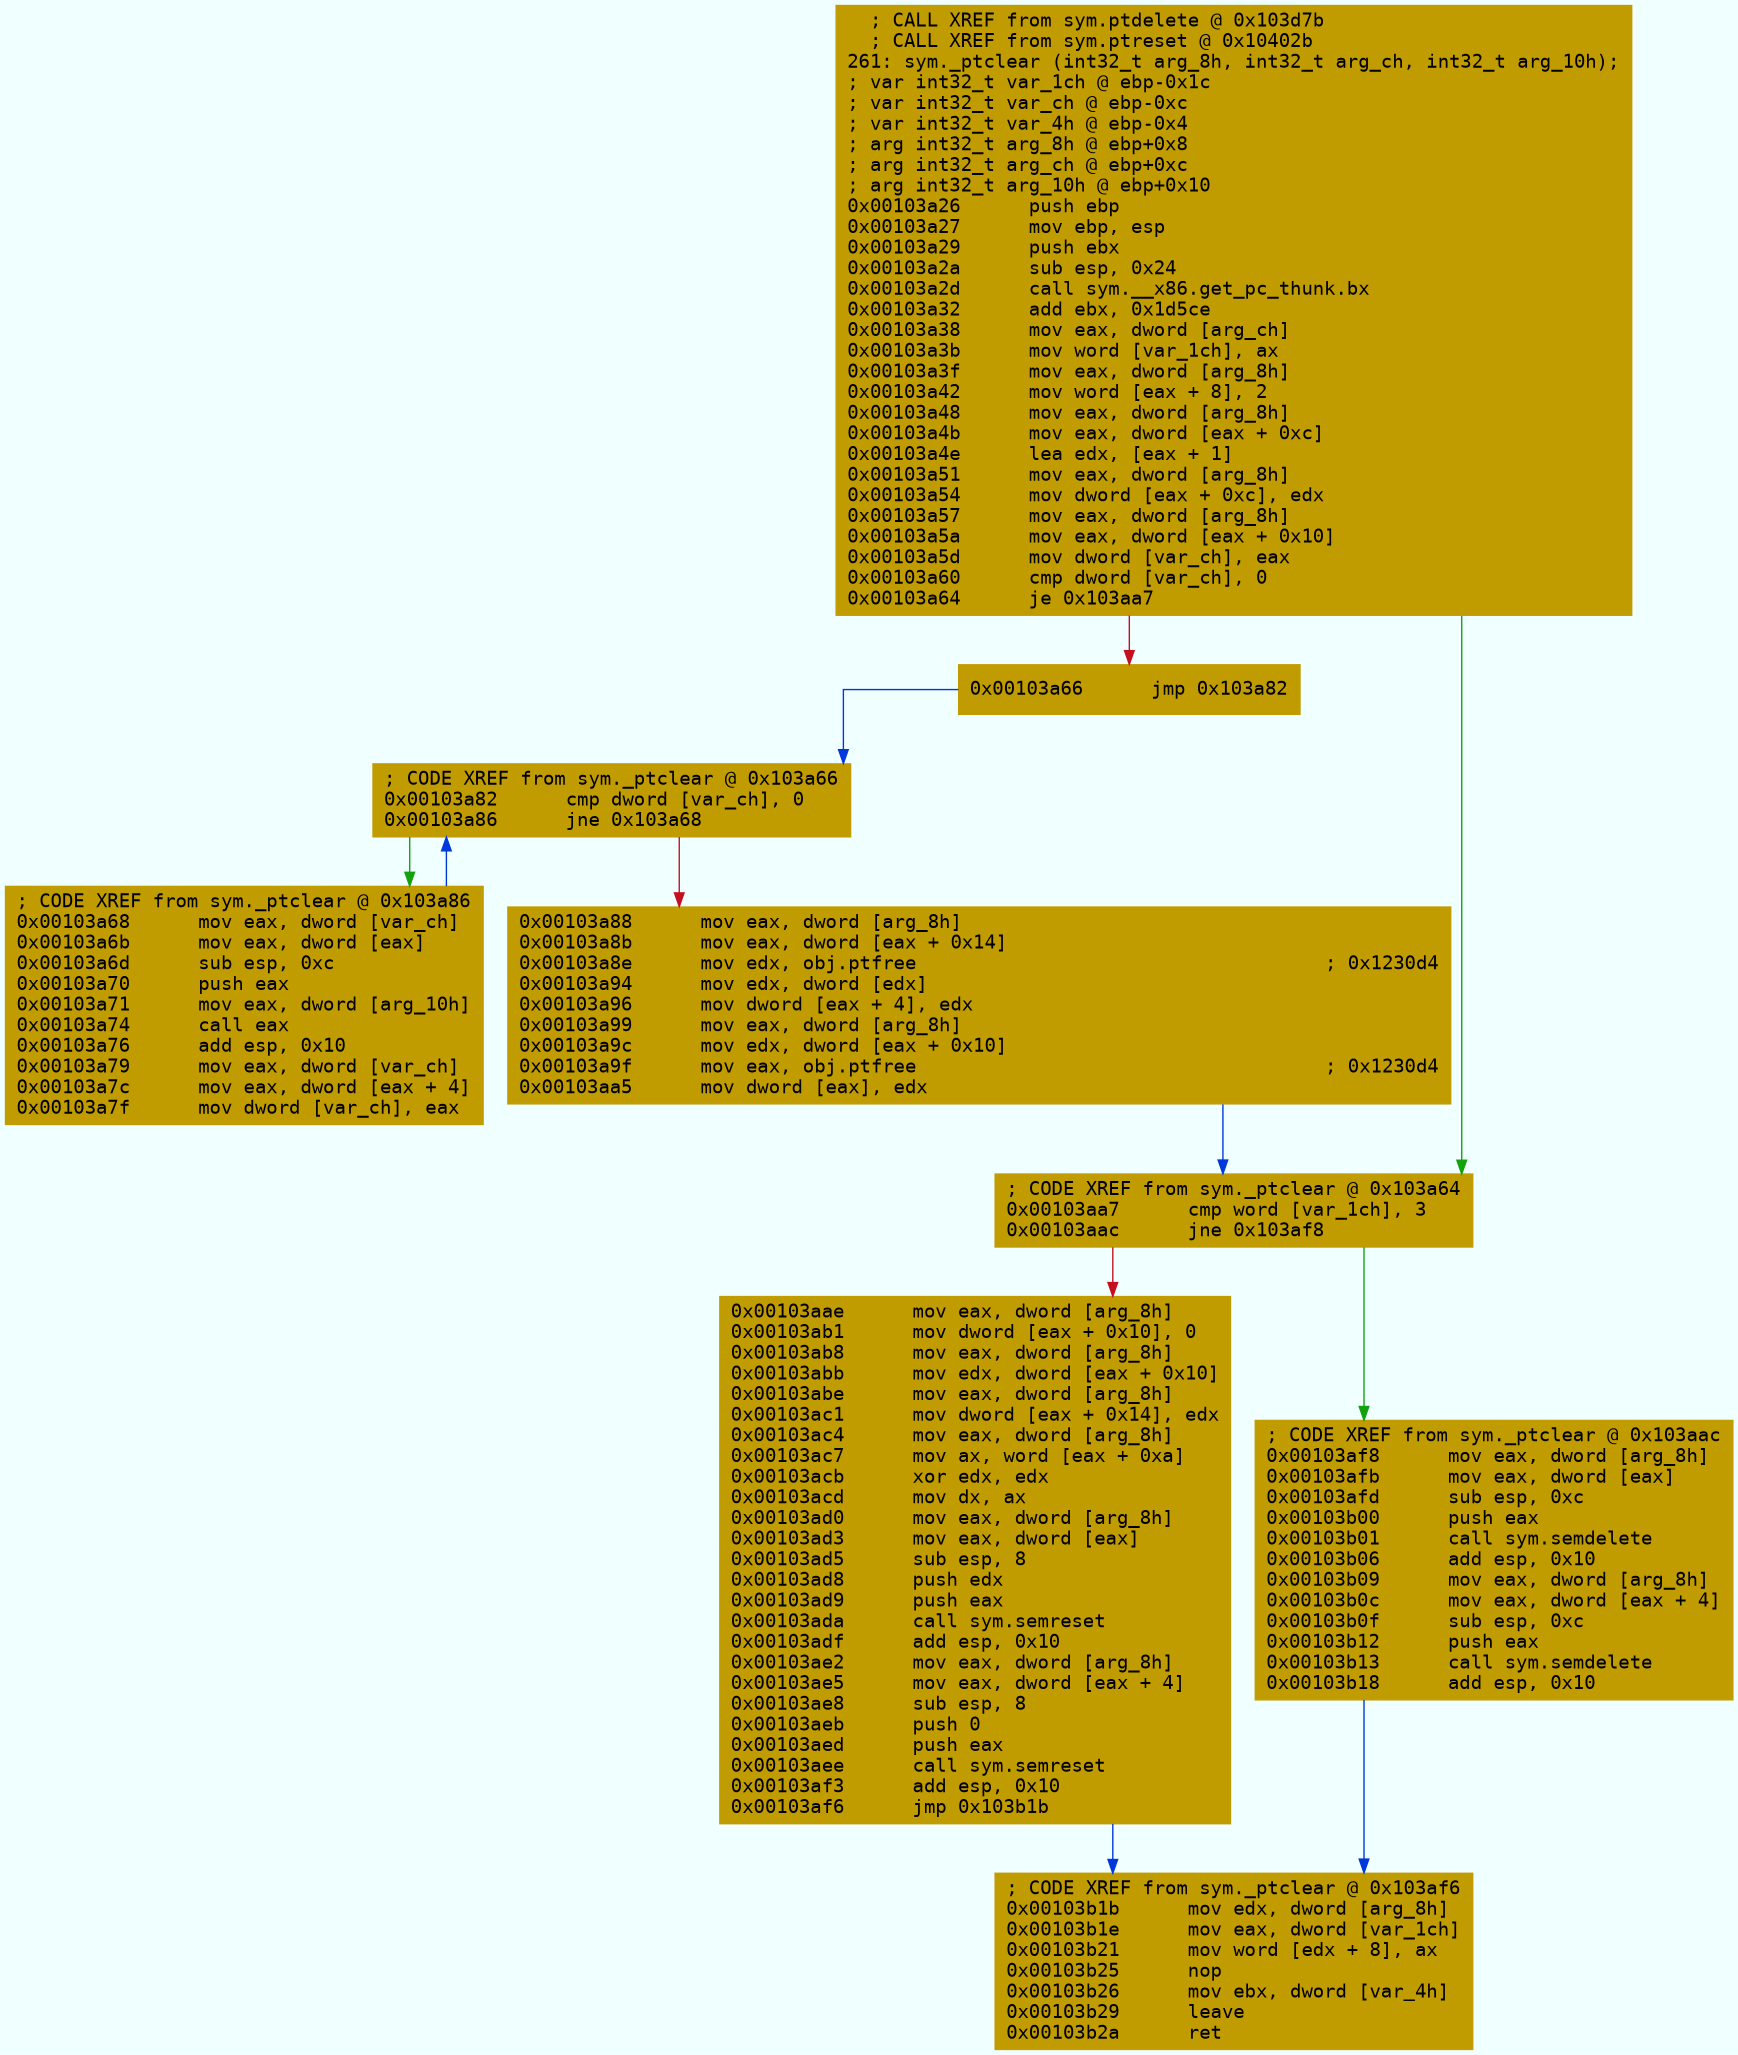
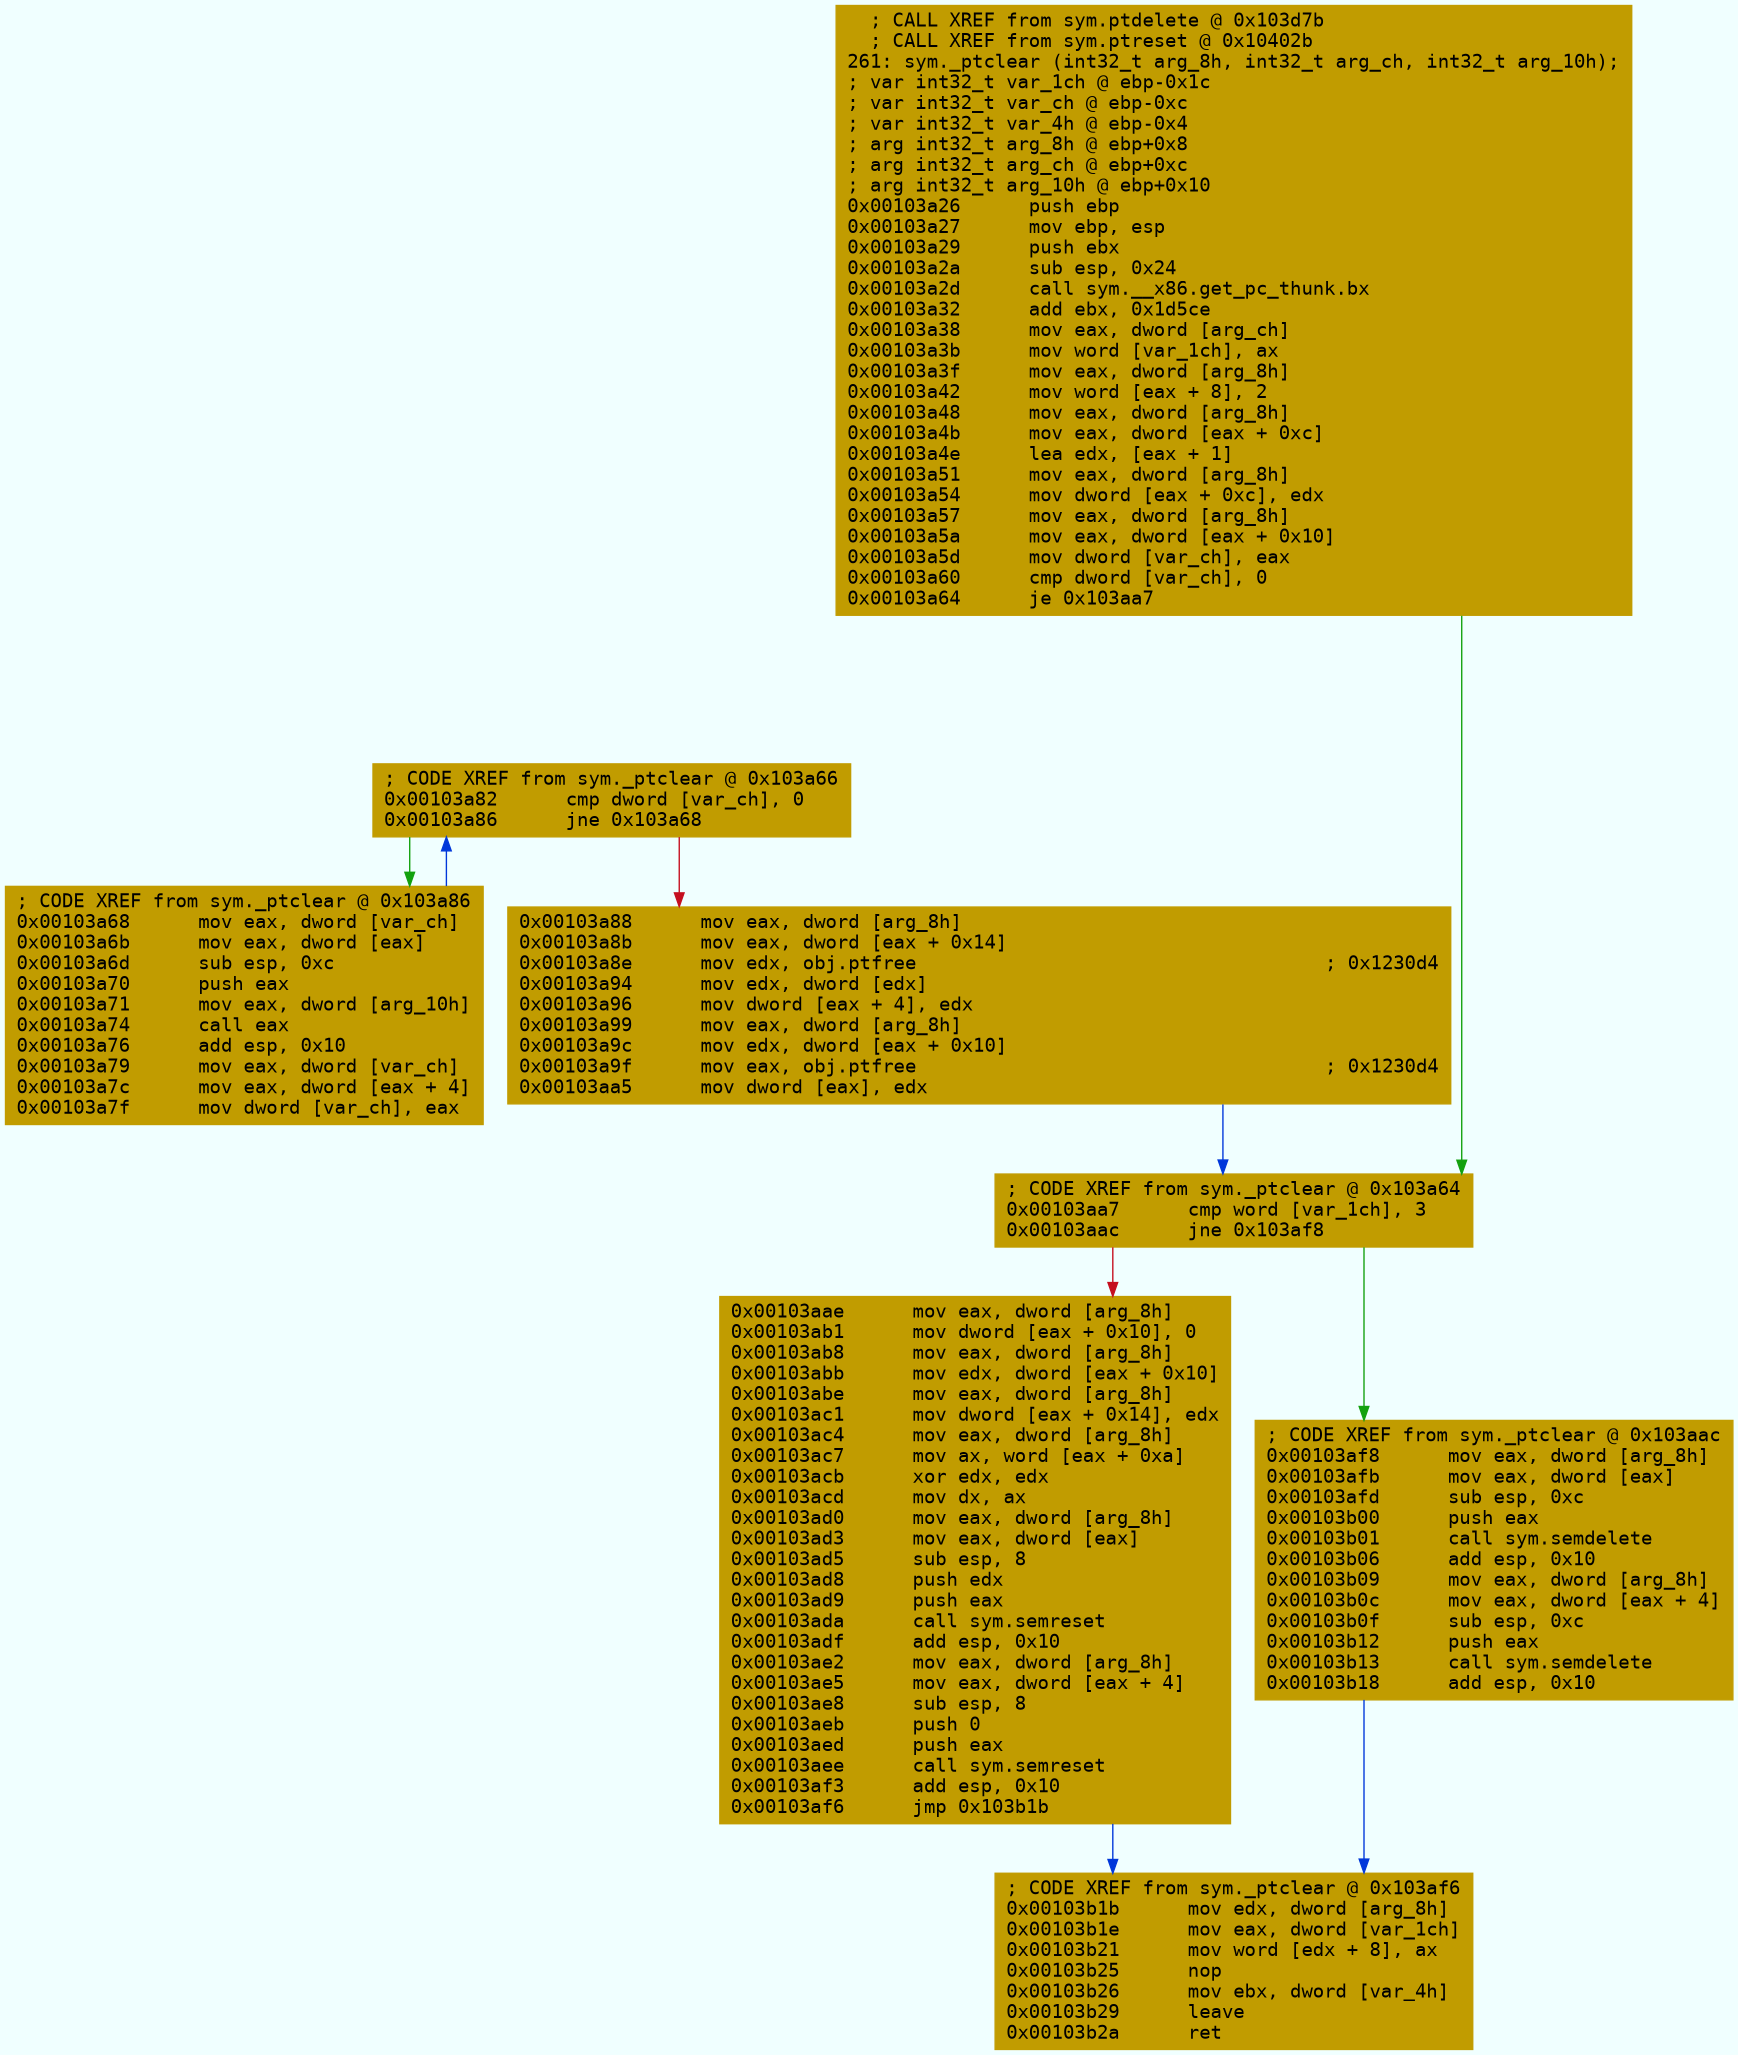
(1129, 690) -> none
